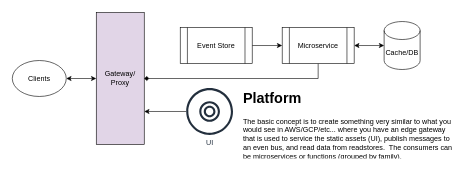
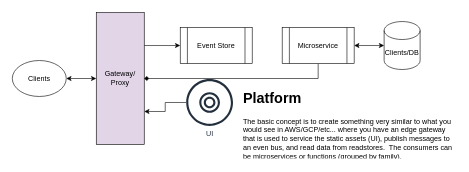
none -> (160, 45)
(265, 45) -> none
(402, 53) -> (402, 53)
(210, 111) -> (210, 102)
